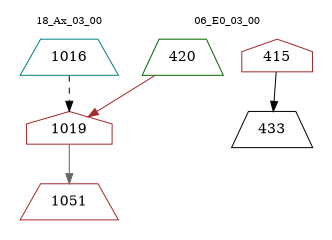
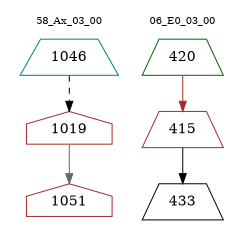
(69, 22) -> (69, 22)
(69, 57) -> (69, 57)
(277, 57) -> (183, 130)
(120, 97) -> (183, 88)
(69, 202) -> (69, 202)
